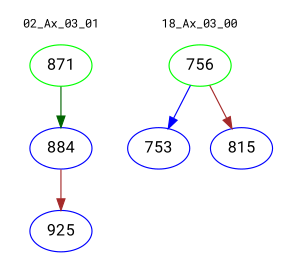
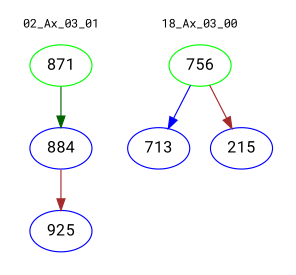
(159, 148) -> (159, 148)
(241, 148) -> (241, 148)
